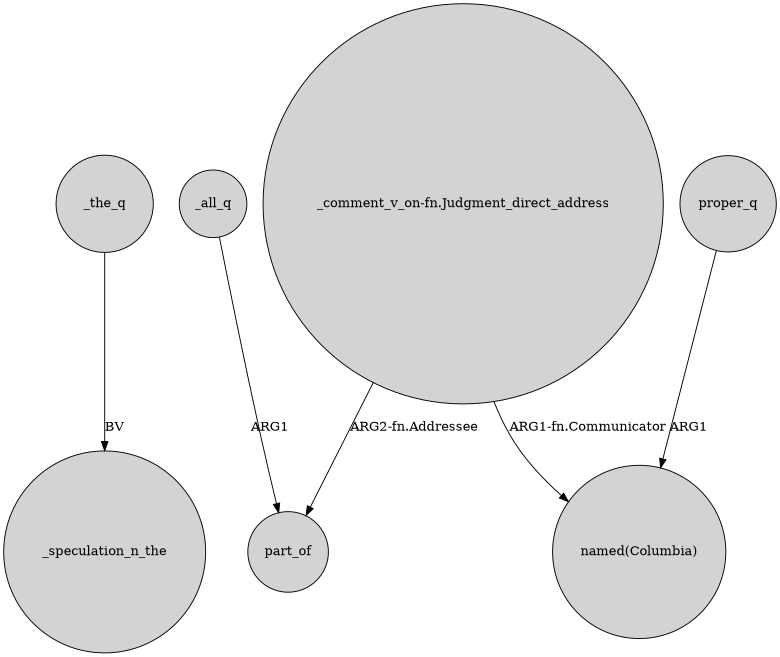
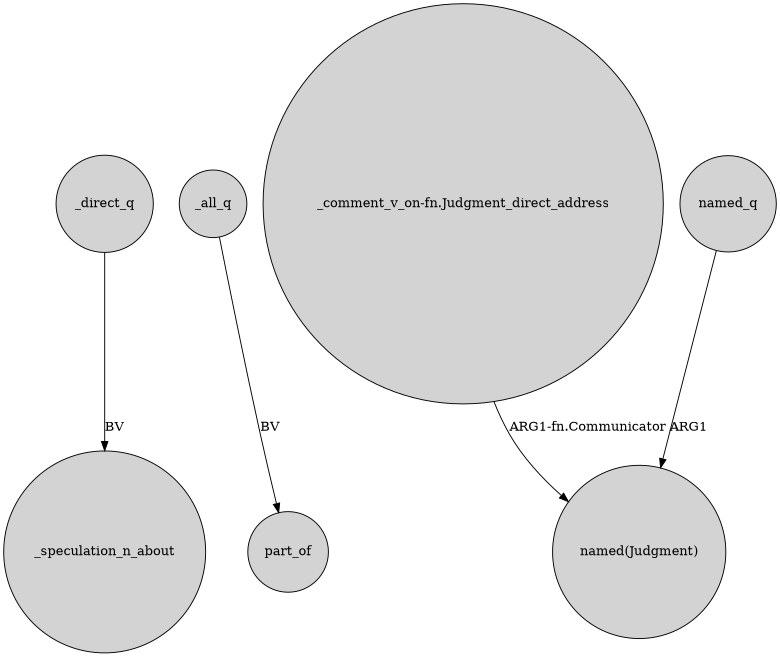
(105, 204) -> (105, 204)
(728, 204) -> (728, 204)
(270, 427) -> (270, 427)
(342, 445) -> none
(105, 552) -> (105, 552)
(639, 552) -> (639, 552)
